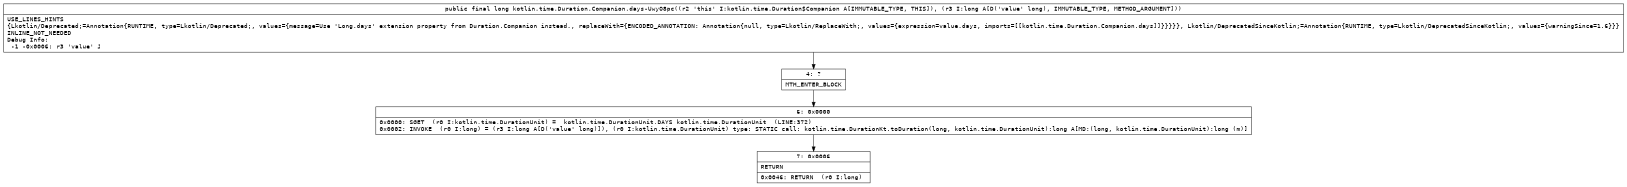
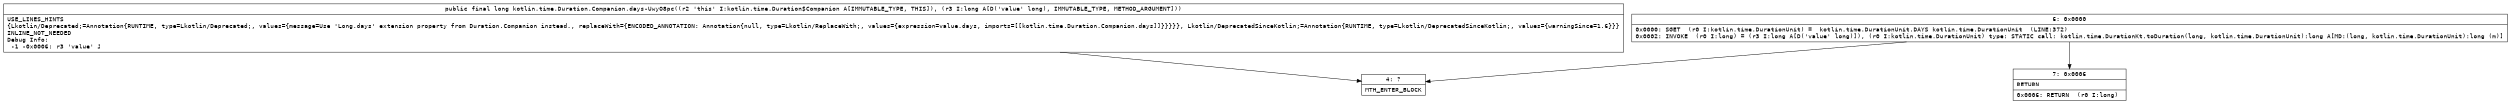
(814, 96) -> (1668, 62)
(814, 177) -> (2070, 95)
